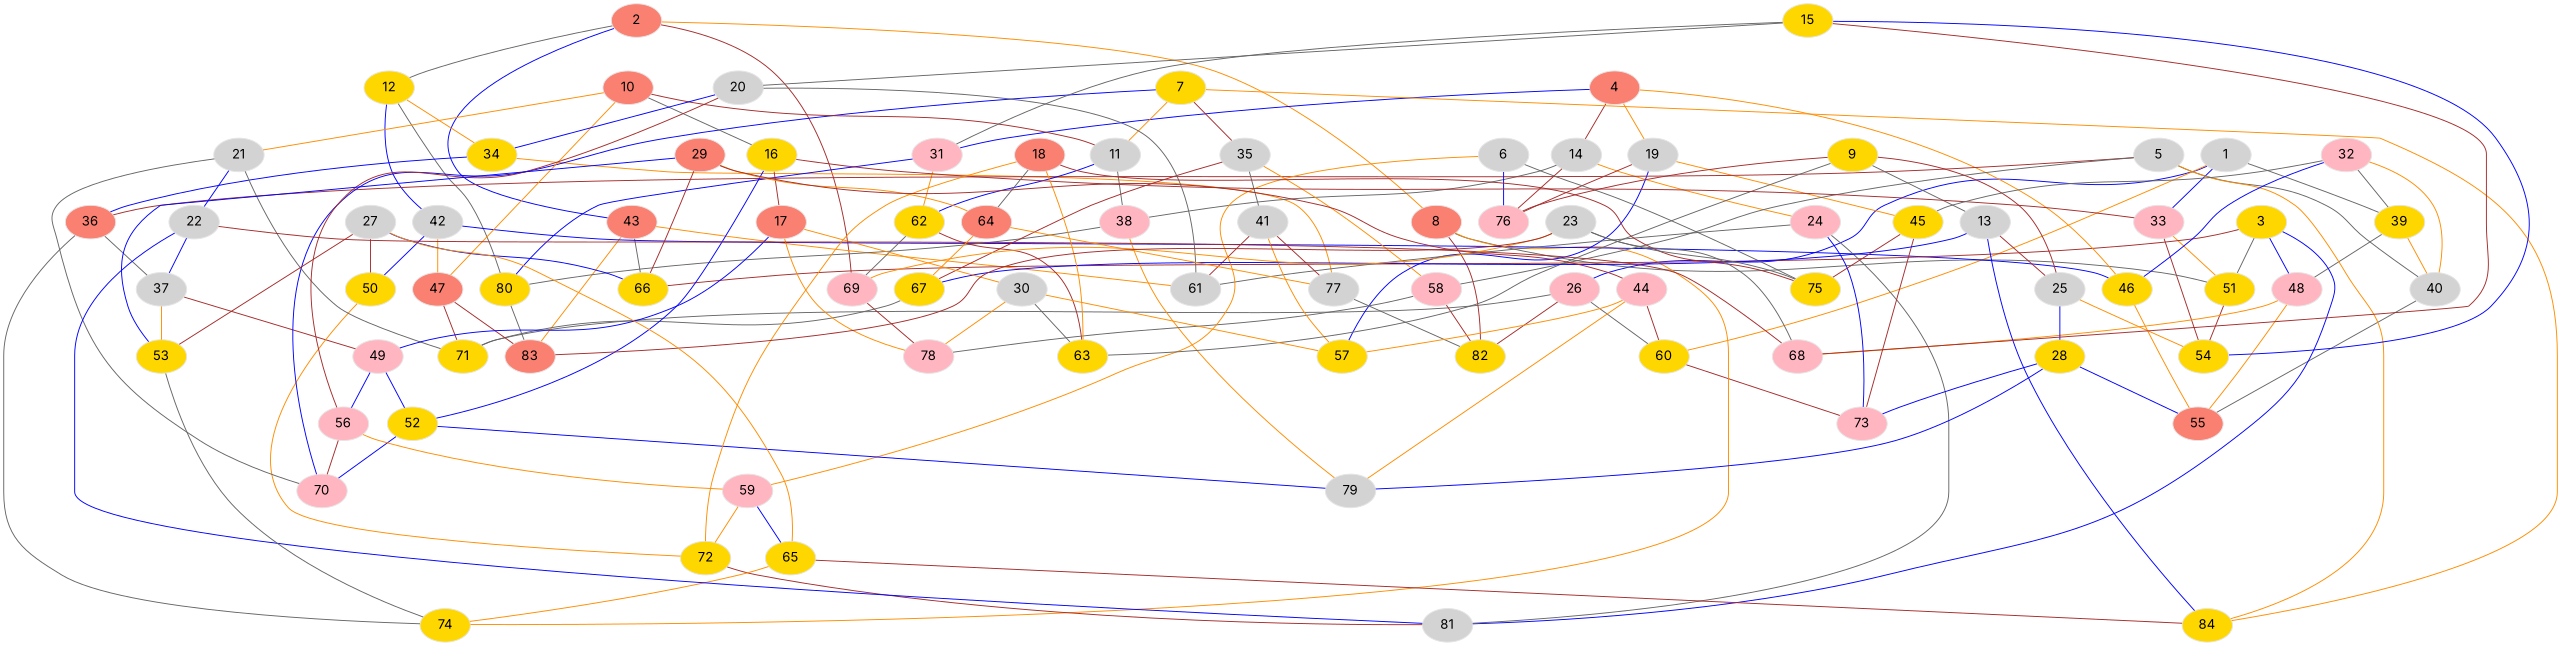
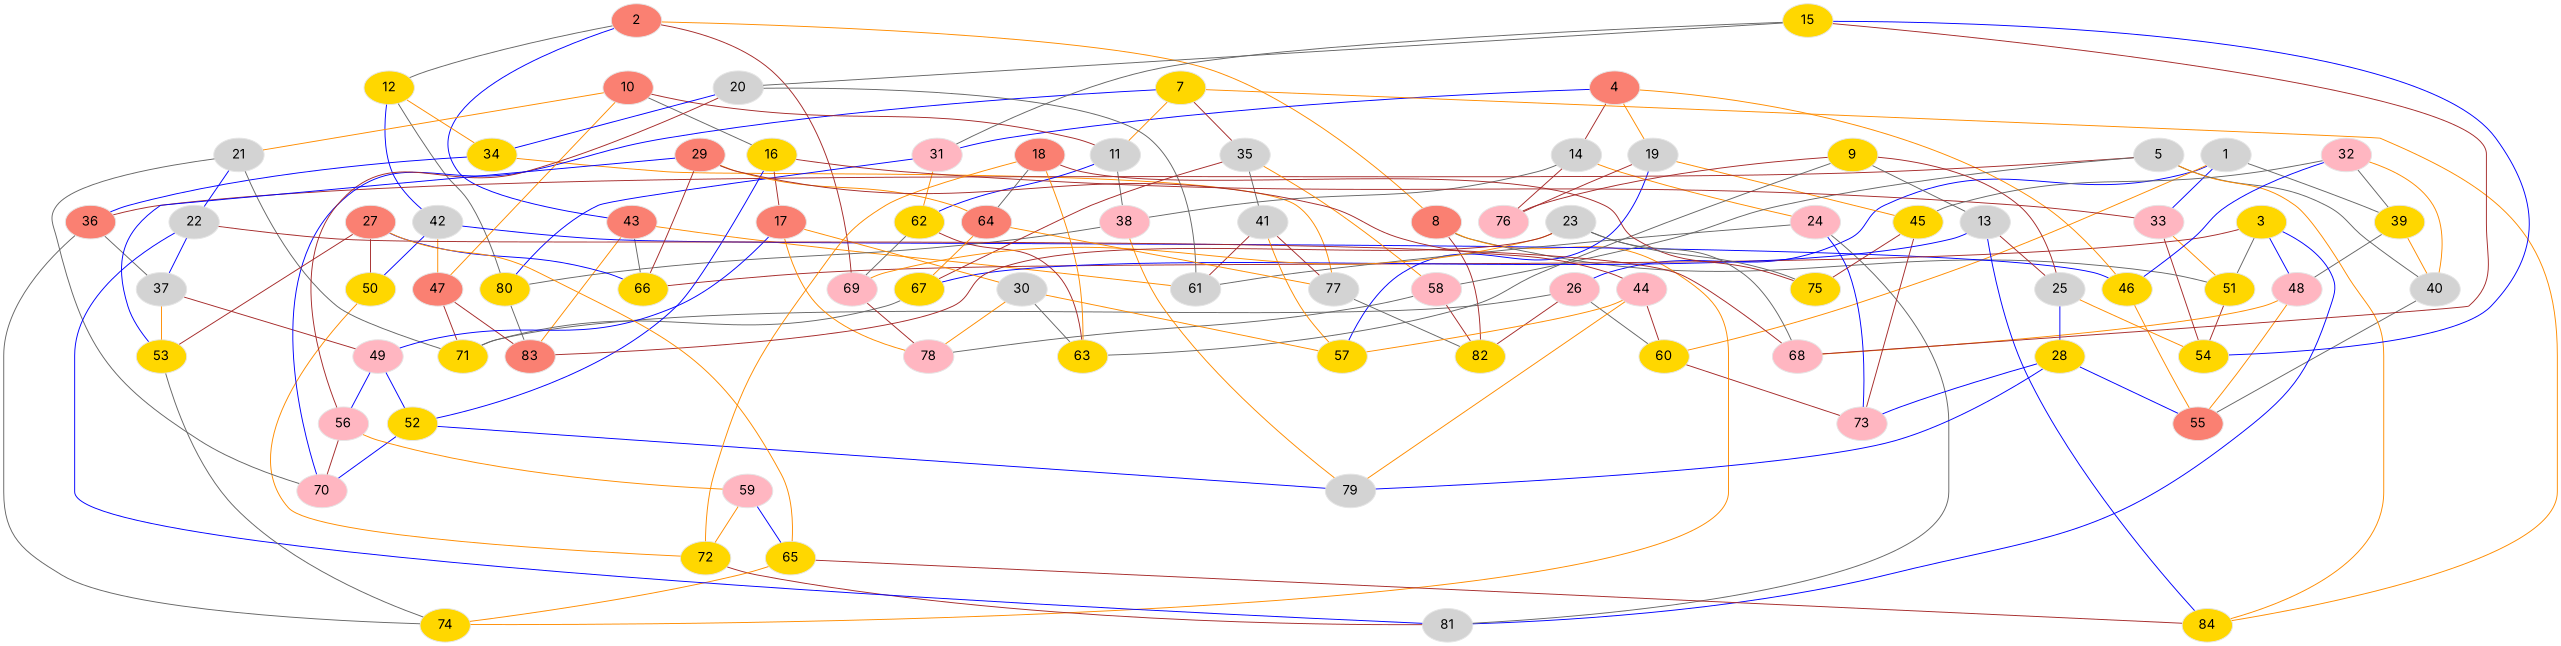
(1504, 155) -> none
(371, 222) -> (371, 222)
